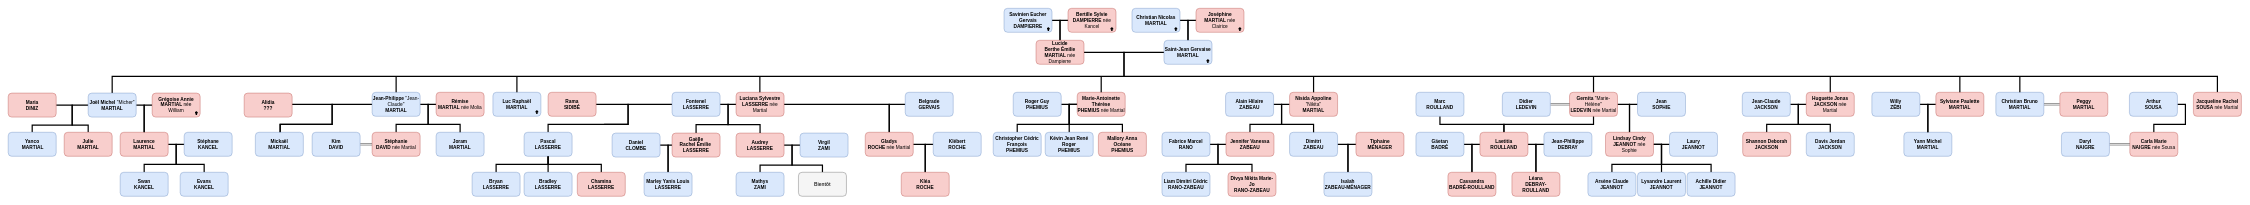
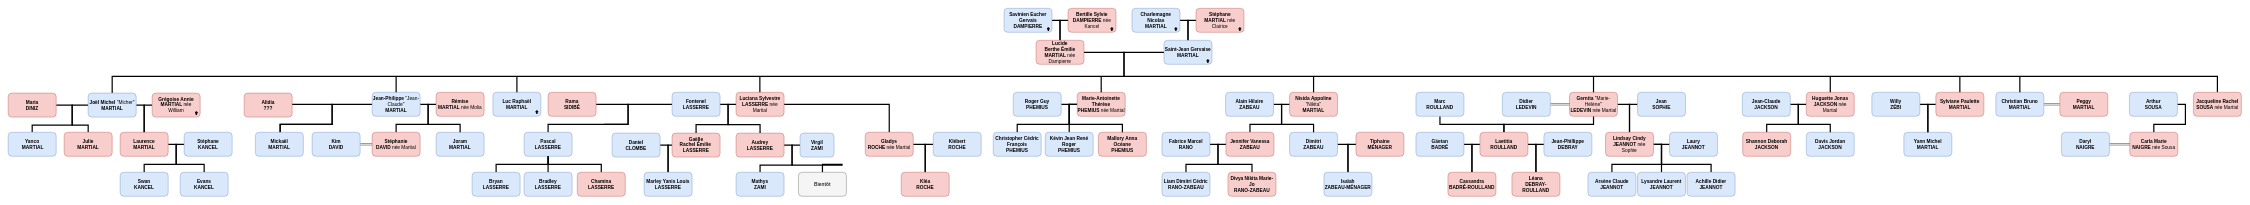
(1156, 20) -> (1156, 20)
(1220, 20) -> (1220, 20)
(898, 104) -> none
(929, 104) -> none
(824, 145) -> (817, 145)
